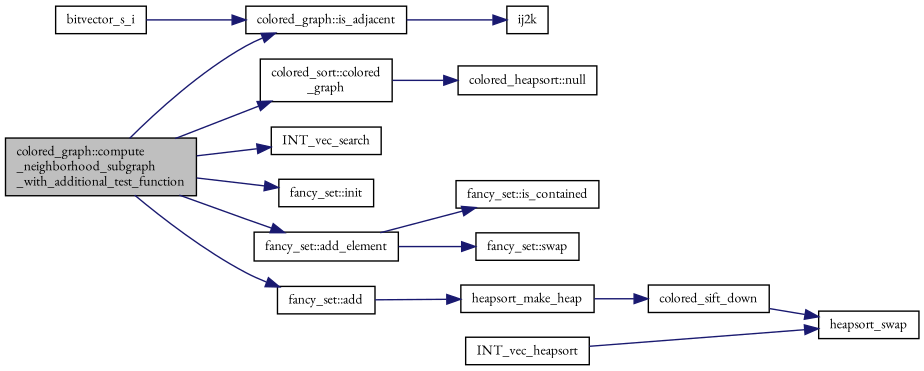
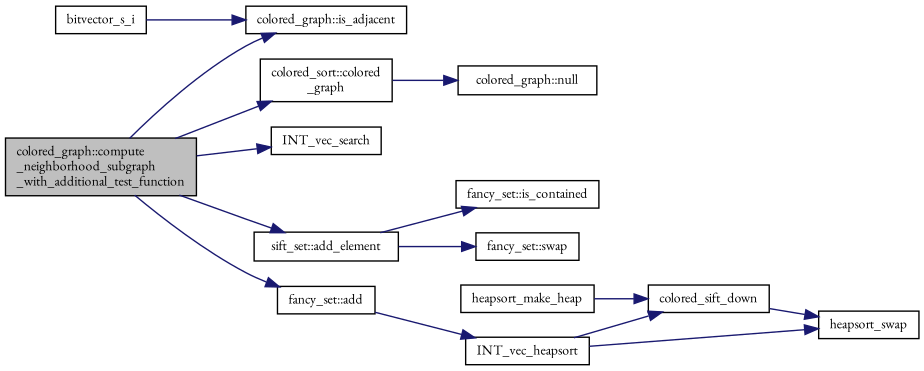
(527, 20) -> none
(527, 80) -> (527, 80)
(326, 193) -> none
(326, 247) -> (326, 247)
(411, 300) -> (418, 323)
none -> (611, 327)
